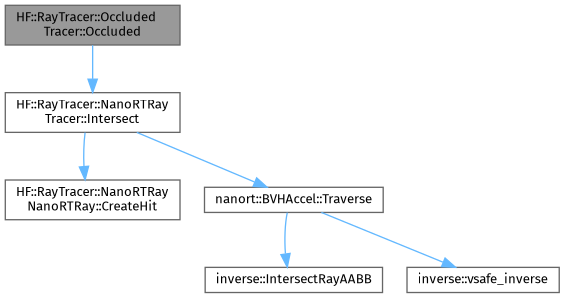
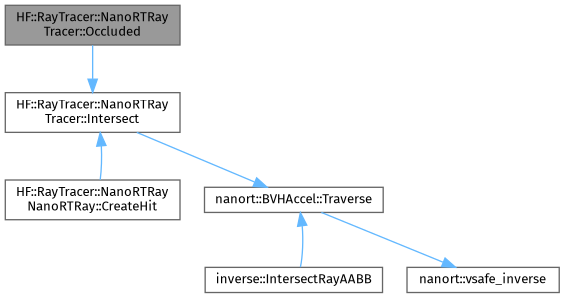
(93, 25) -> (93, 25)
(84, 150) -> (101, 163)
(285, 233) -> (303, 247)
(483, 280) -> (483, 280)
